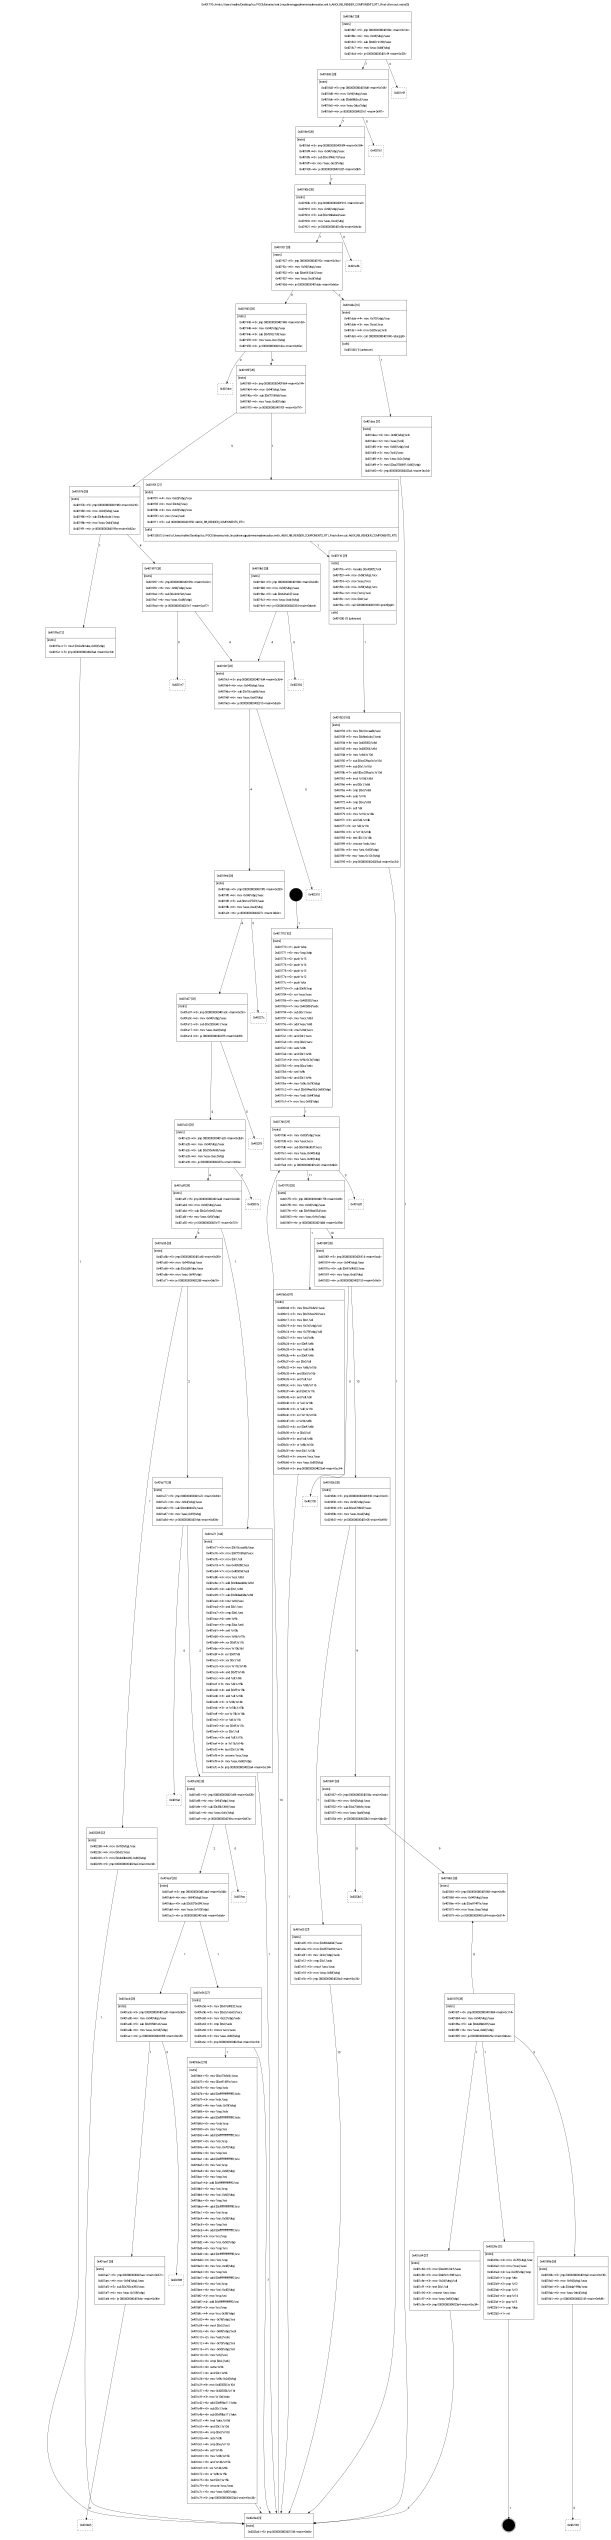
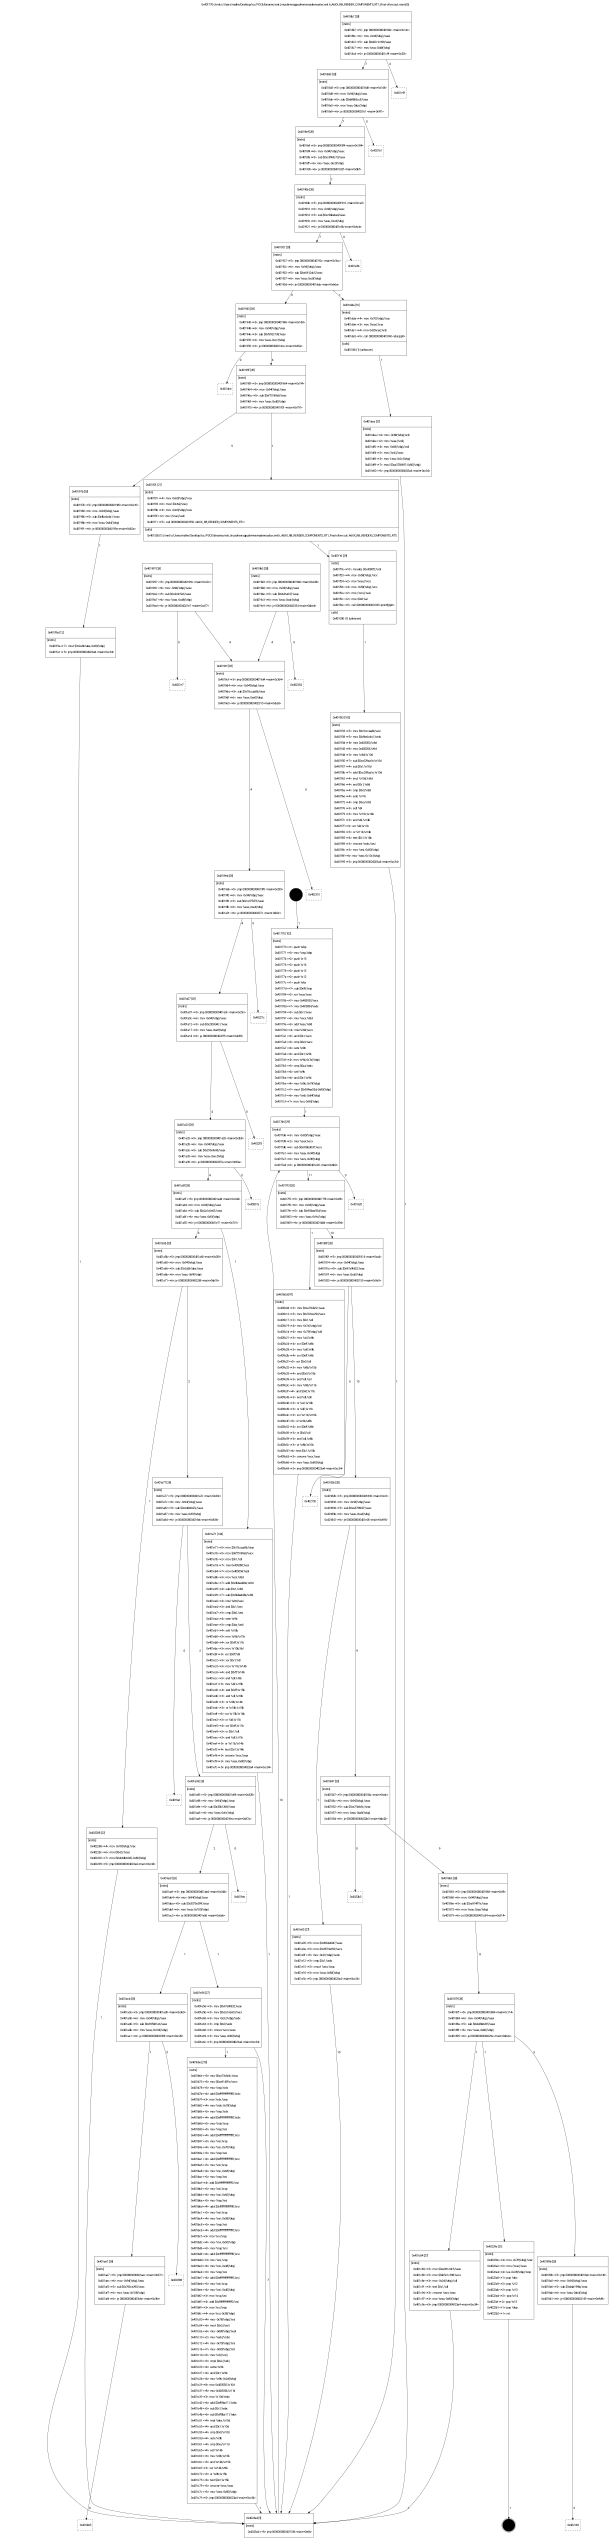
(140, 548) -> none
(471, 1958) -> (477, 1956)
